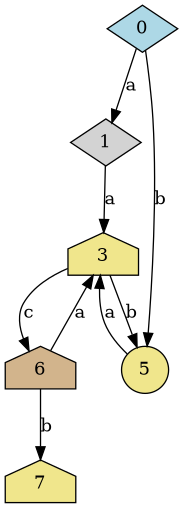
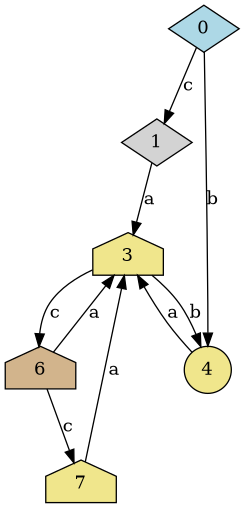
(131, 86) -> (188, 86)
(145, 370) -> (208, 370)
none -> (103, 375)
(47, 427) -> (68, 427)
